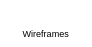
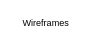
(45, 34) -> (45, 23)
